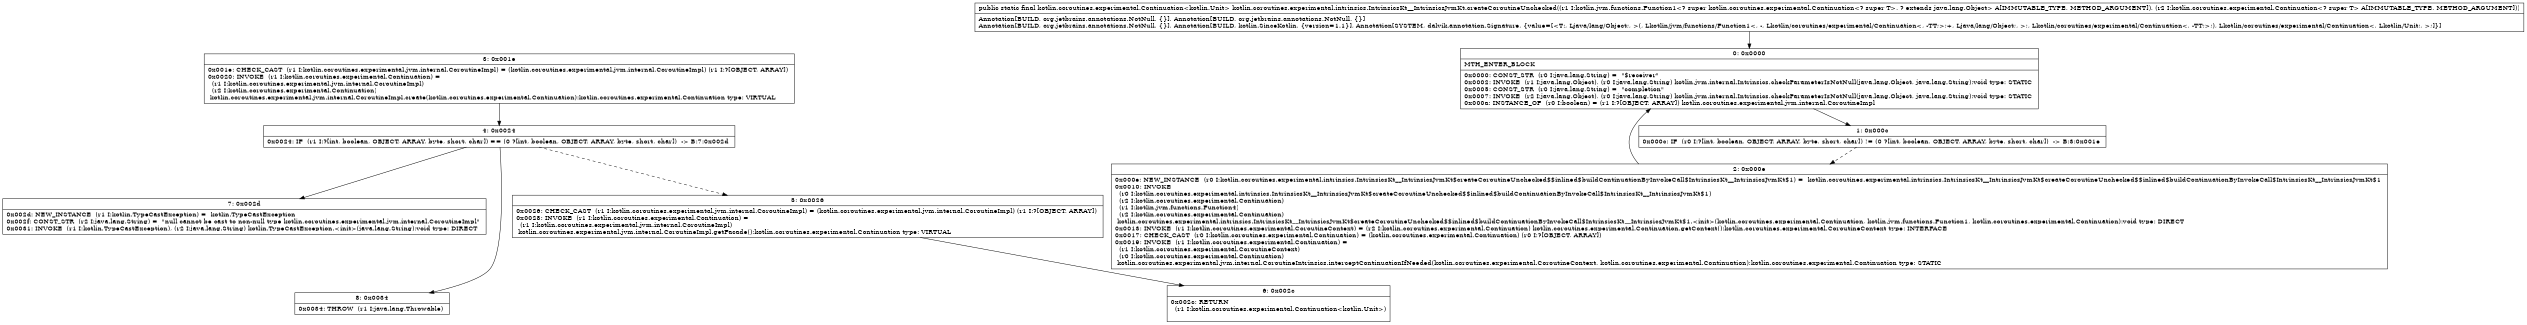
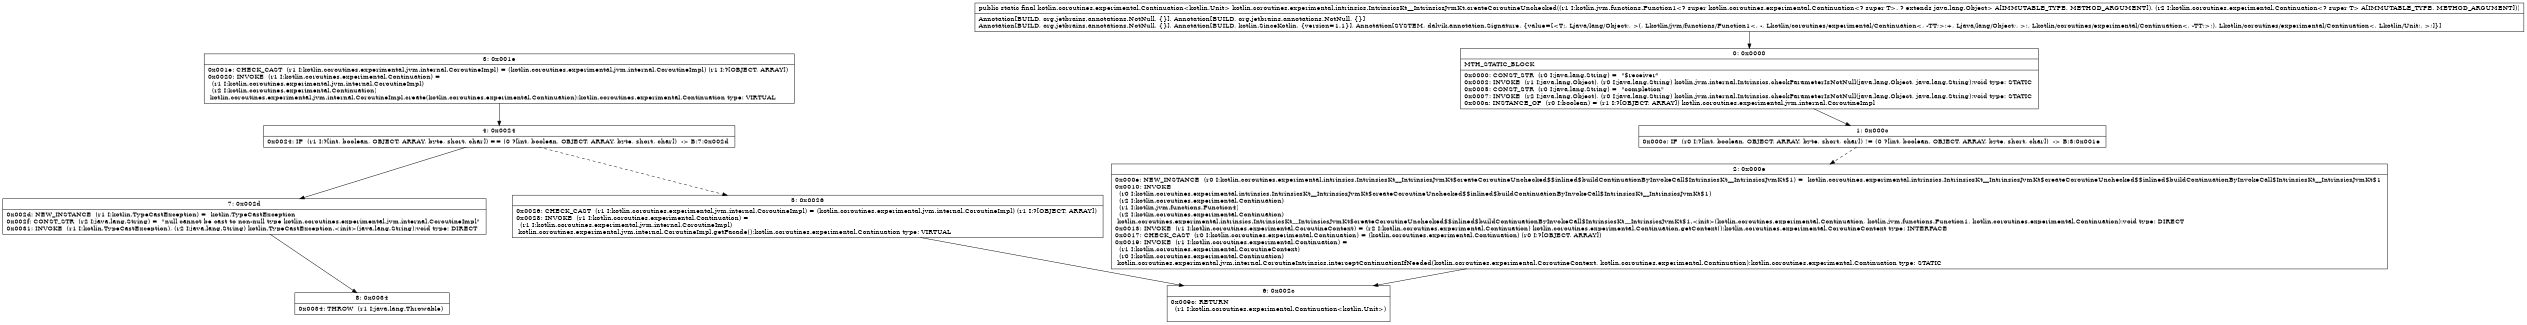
(1500, 64) -> (1500, 64)
(1630, 136) -> (1422, 277)
(499, 239) -> (311, 262)
(1202, 302) -> (1202, 302)
